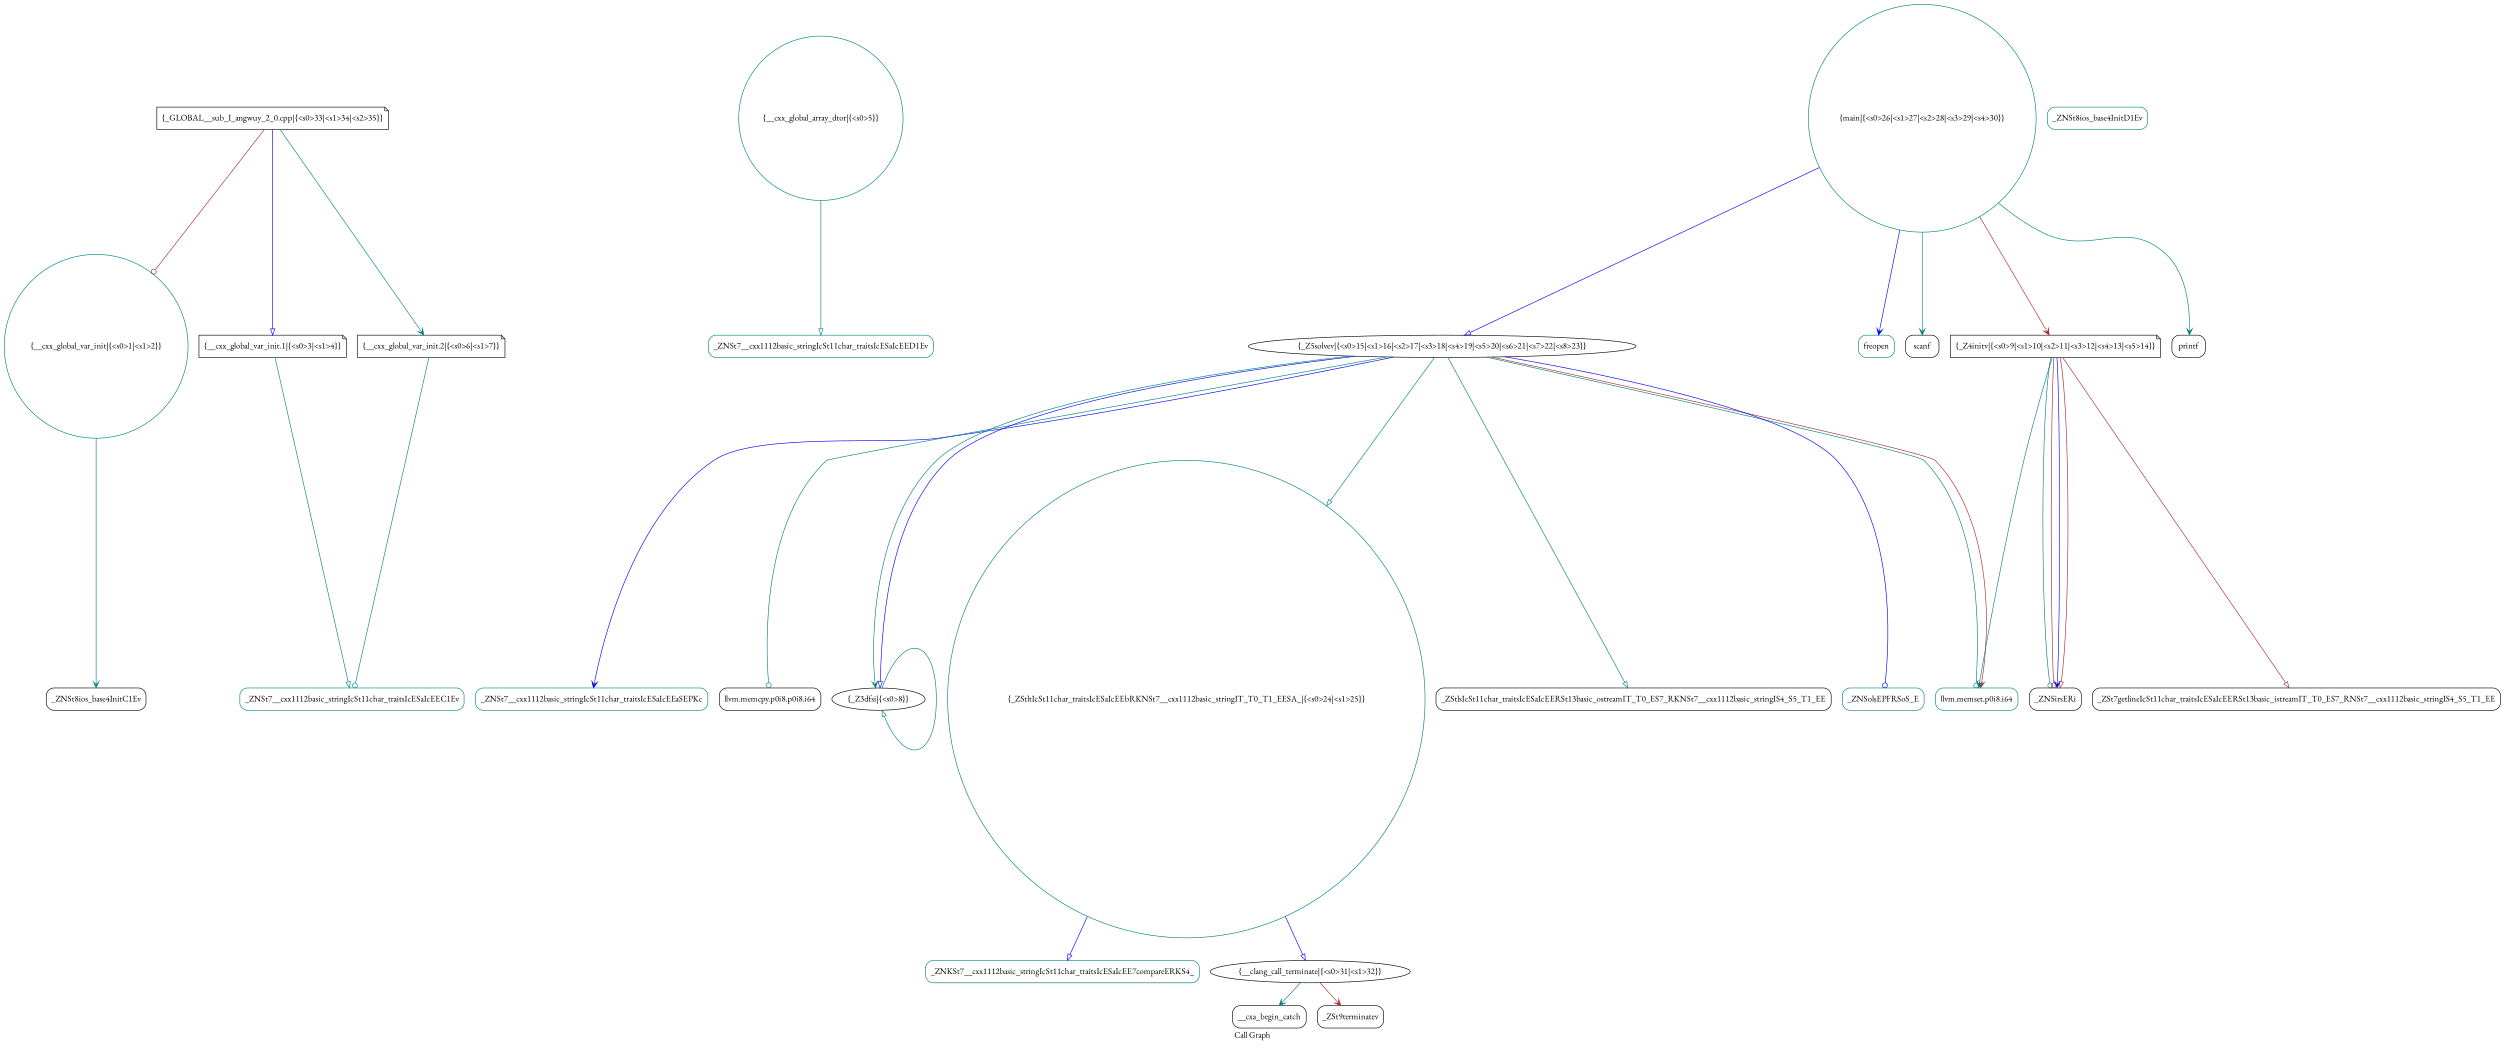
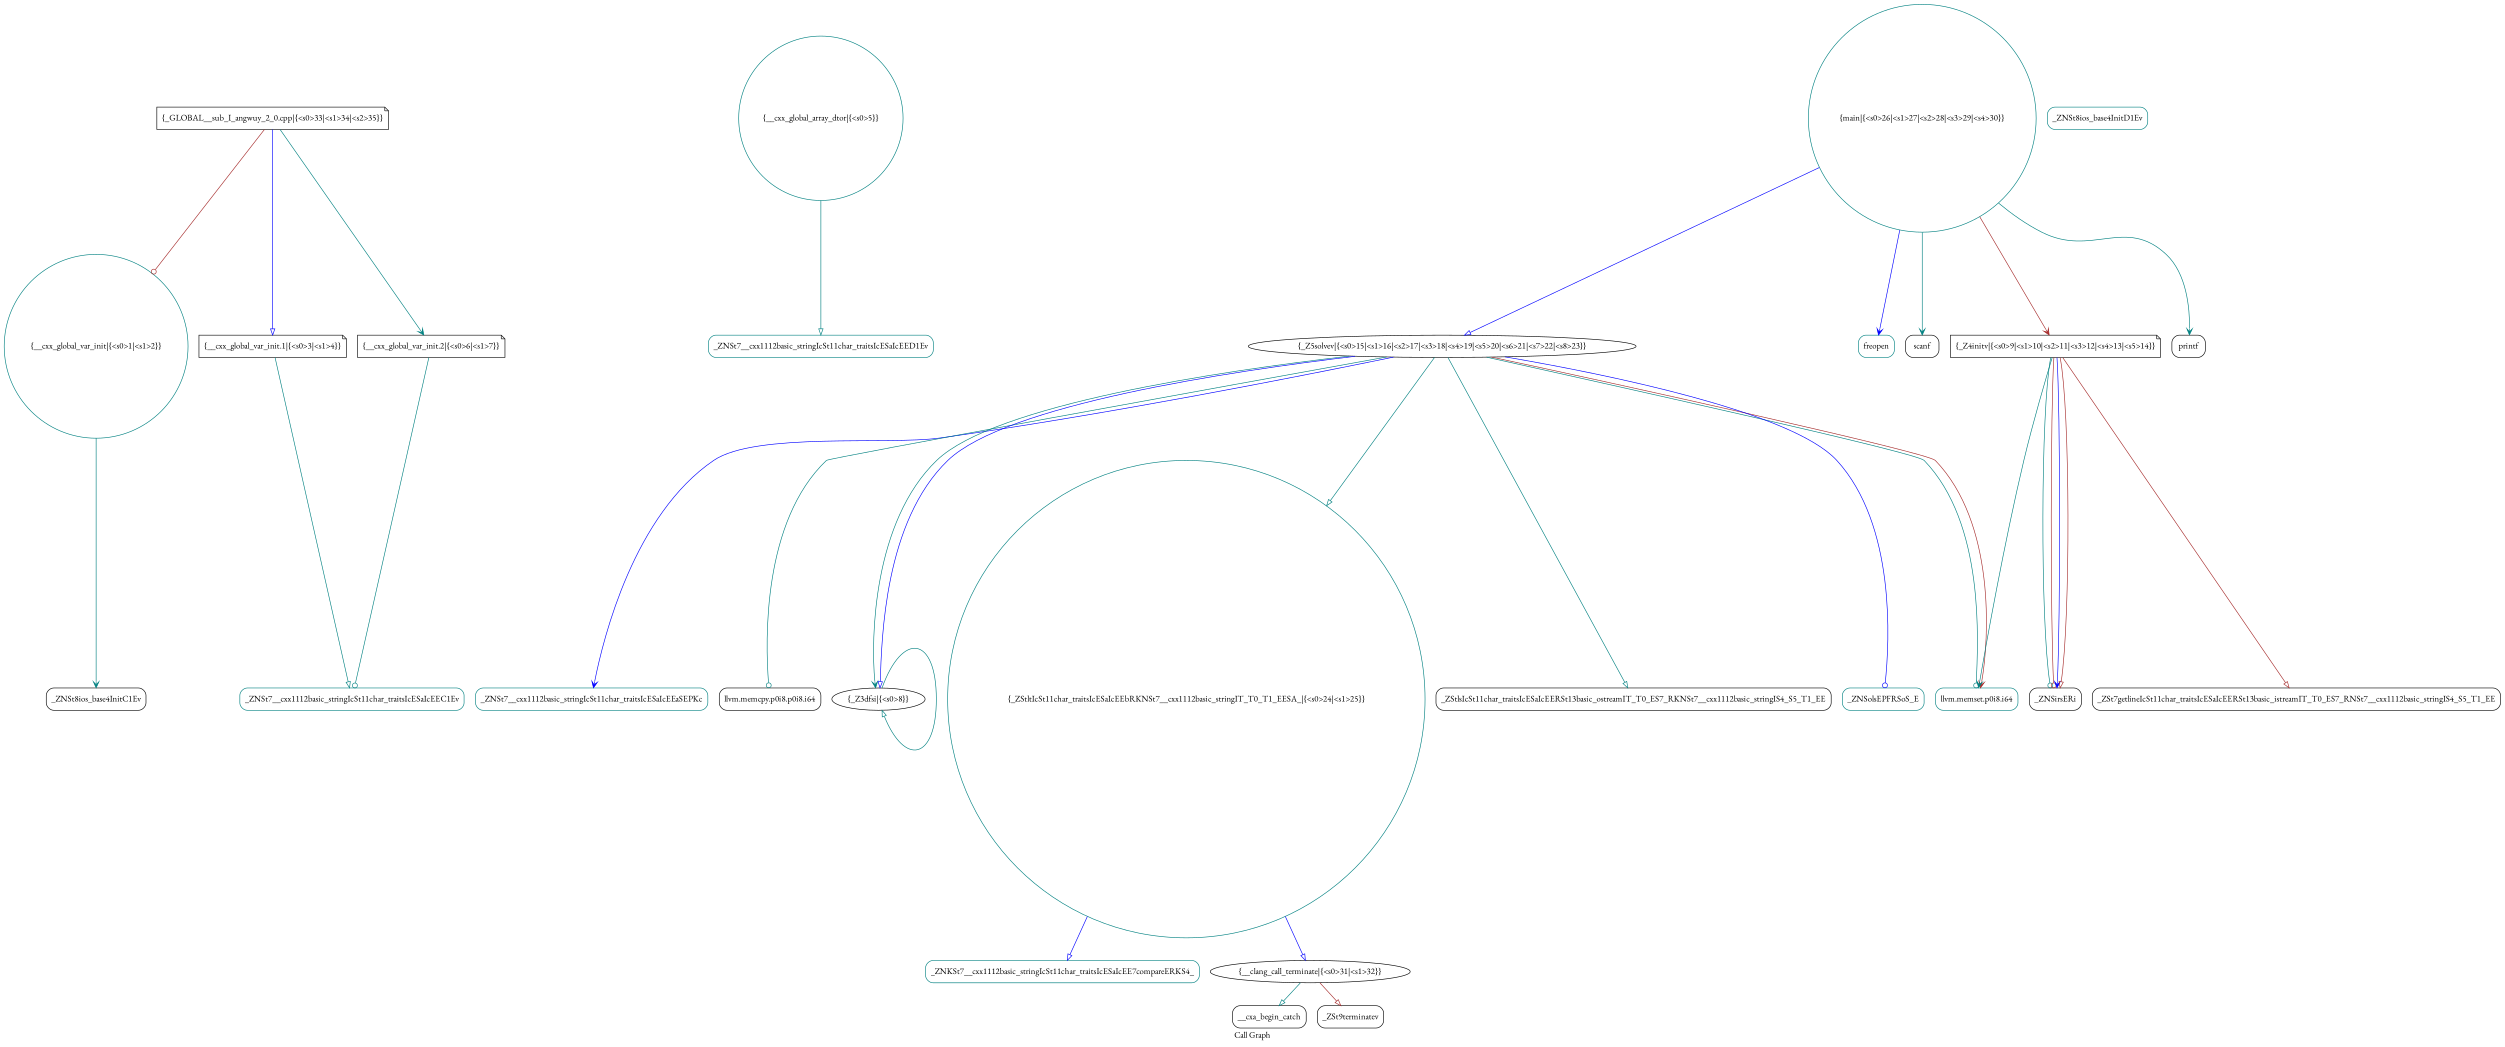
(1292, 992) -> (1292, 992)
(1328, 992) -> (1328, 992)
